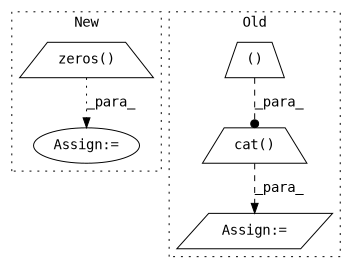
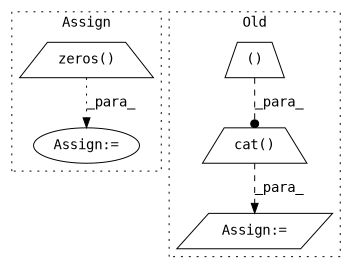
(87, 23) -> (87, 23)
